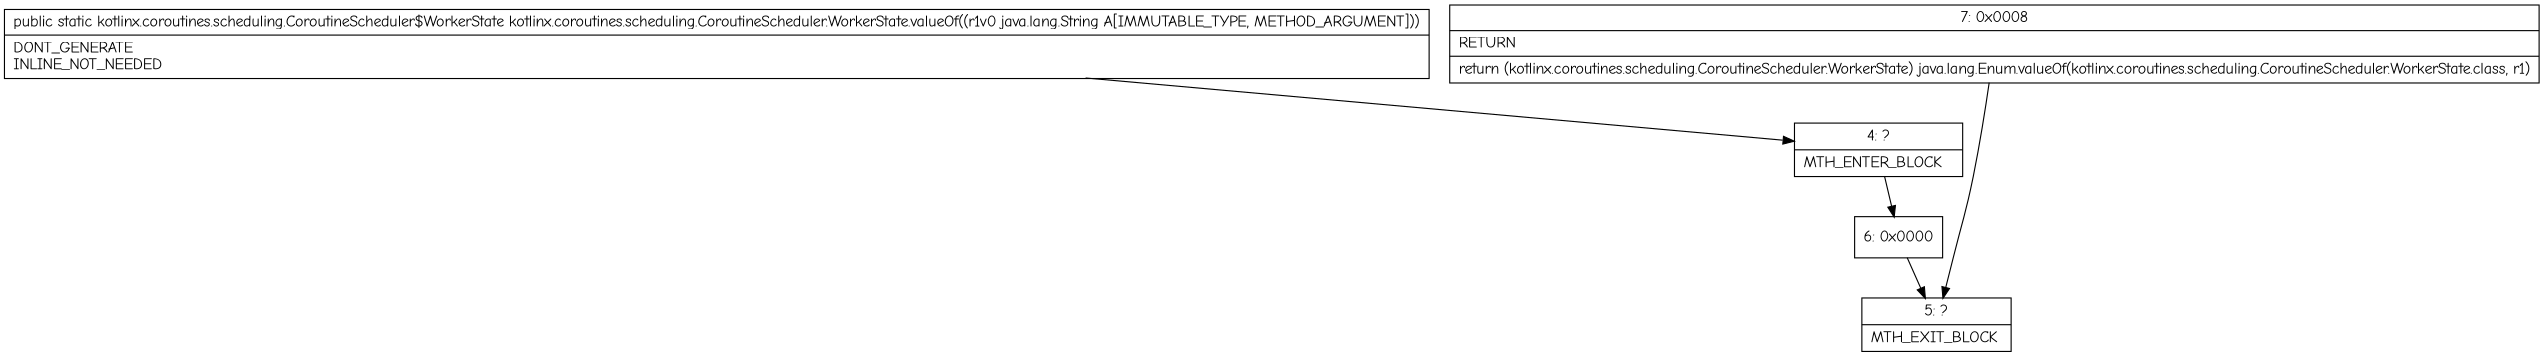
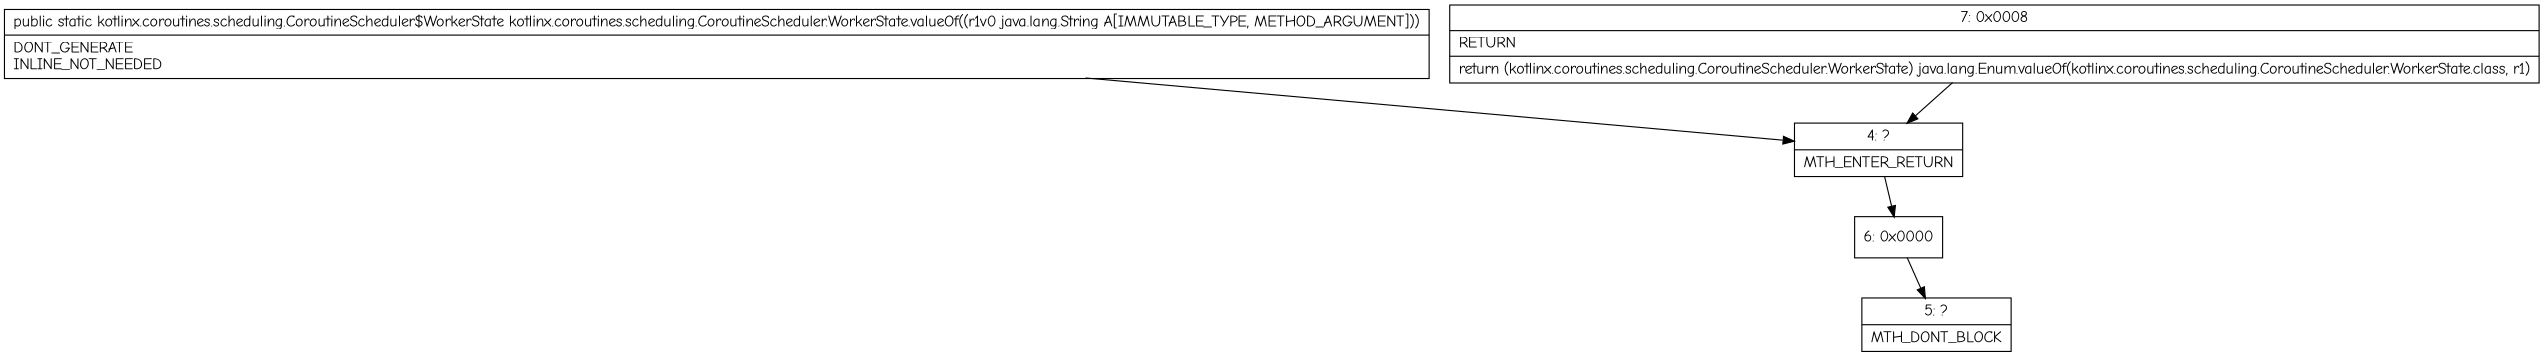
(1872, 163) -> (1879, 163)
(1971, 186) -> (1934, 99)
(1934, 338) -> (1936, 338)
